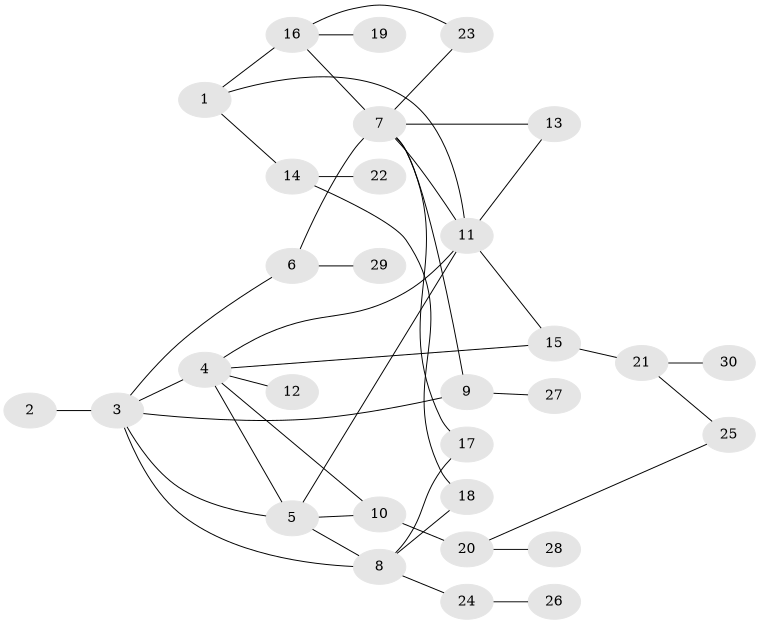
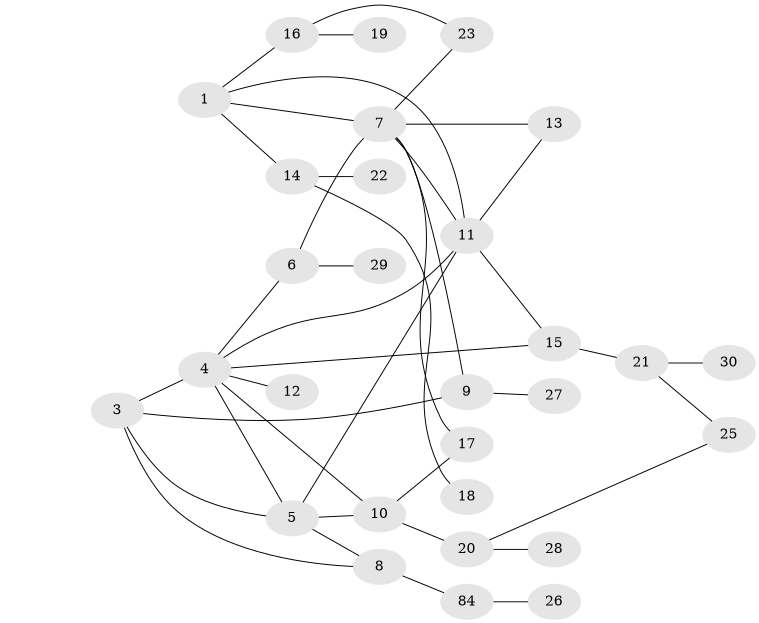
(340, 84) -> (292, 112)
(196, 330) -> (249, 318)
(30, 411) -> none
(423, 506) -> (423, 479)
(418, 536) -> none
(467, 602) -> (467, 602)
